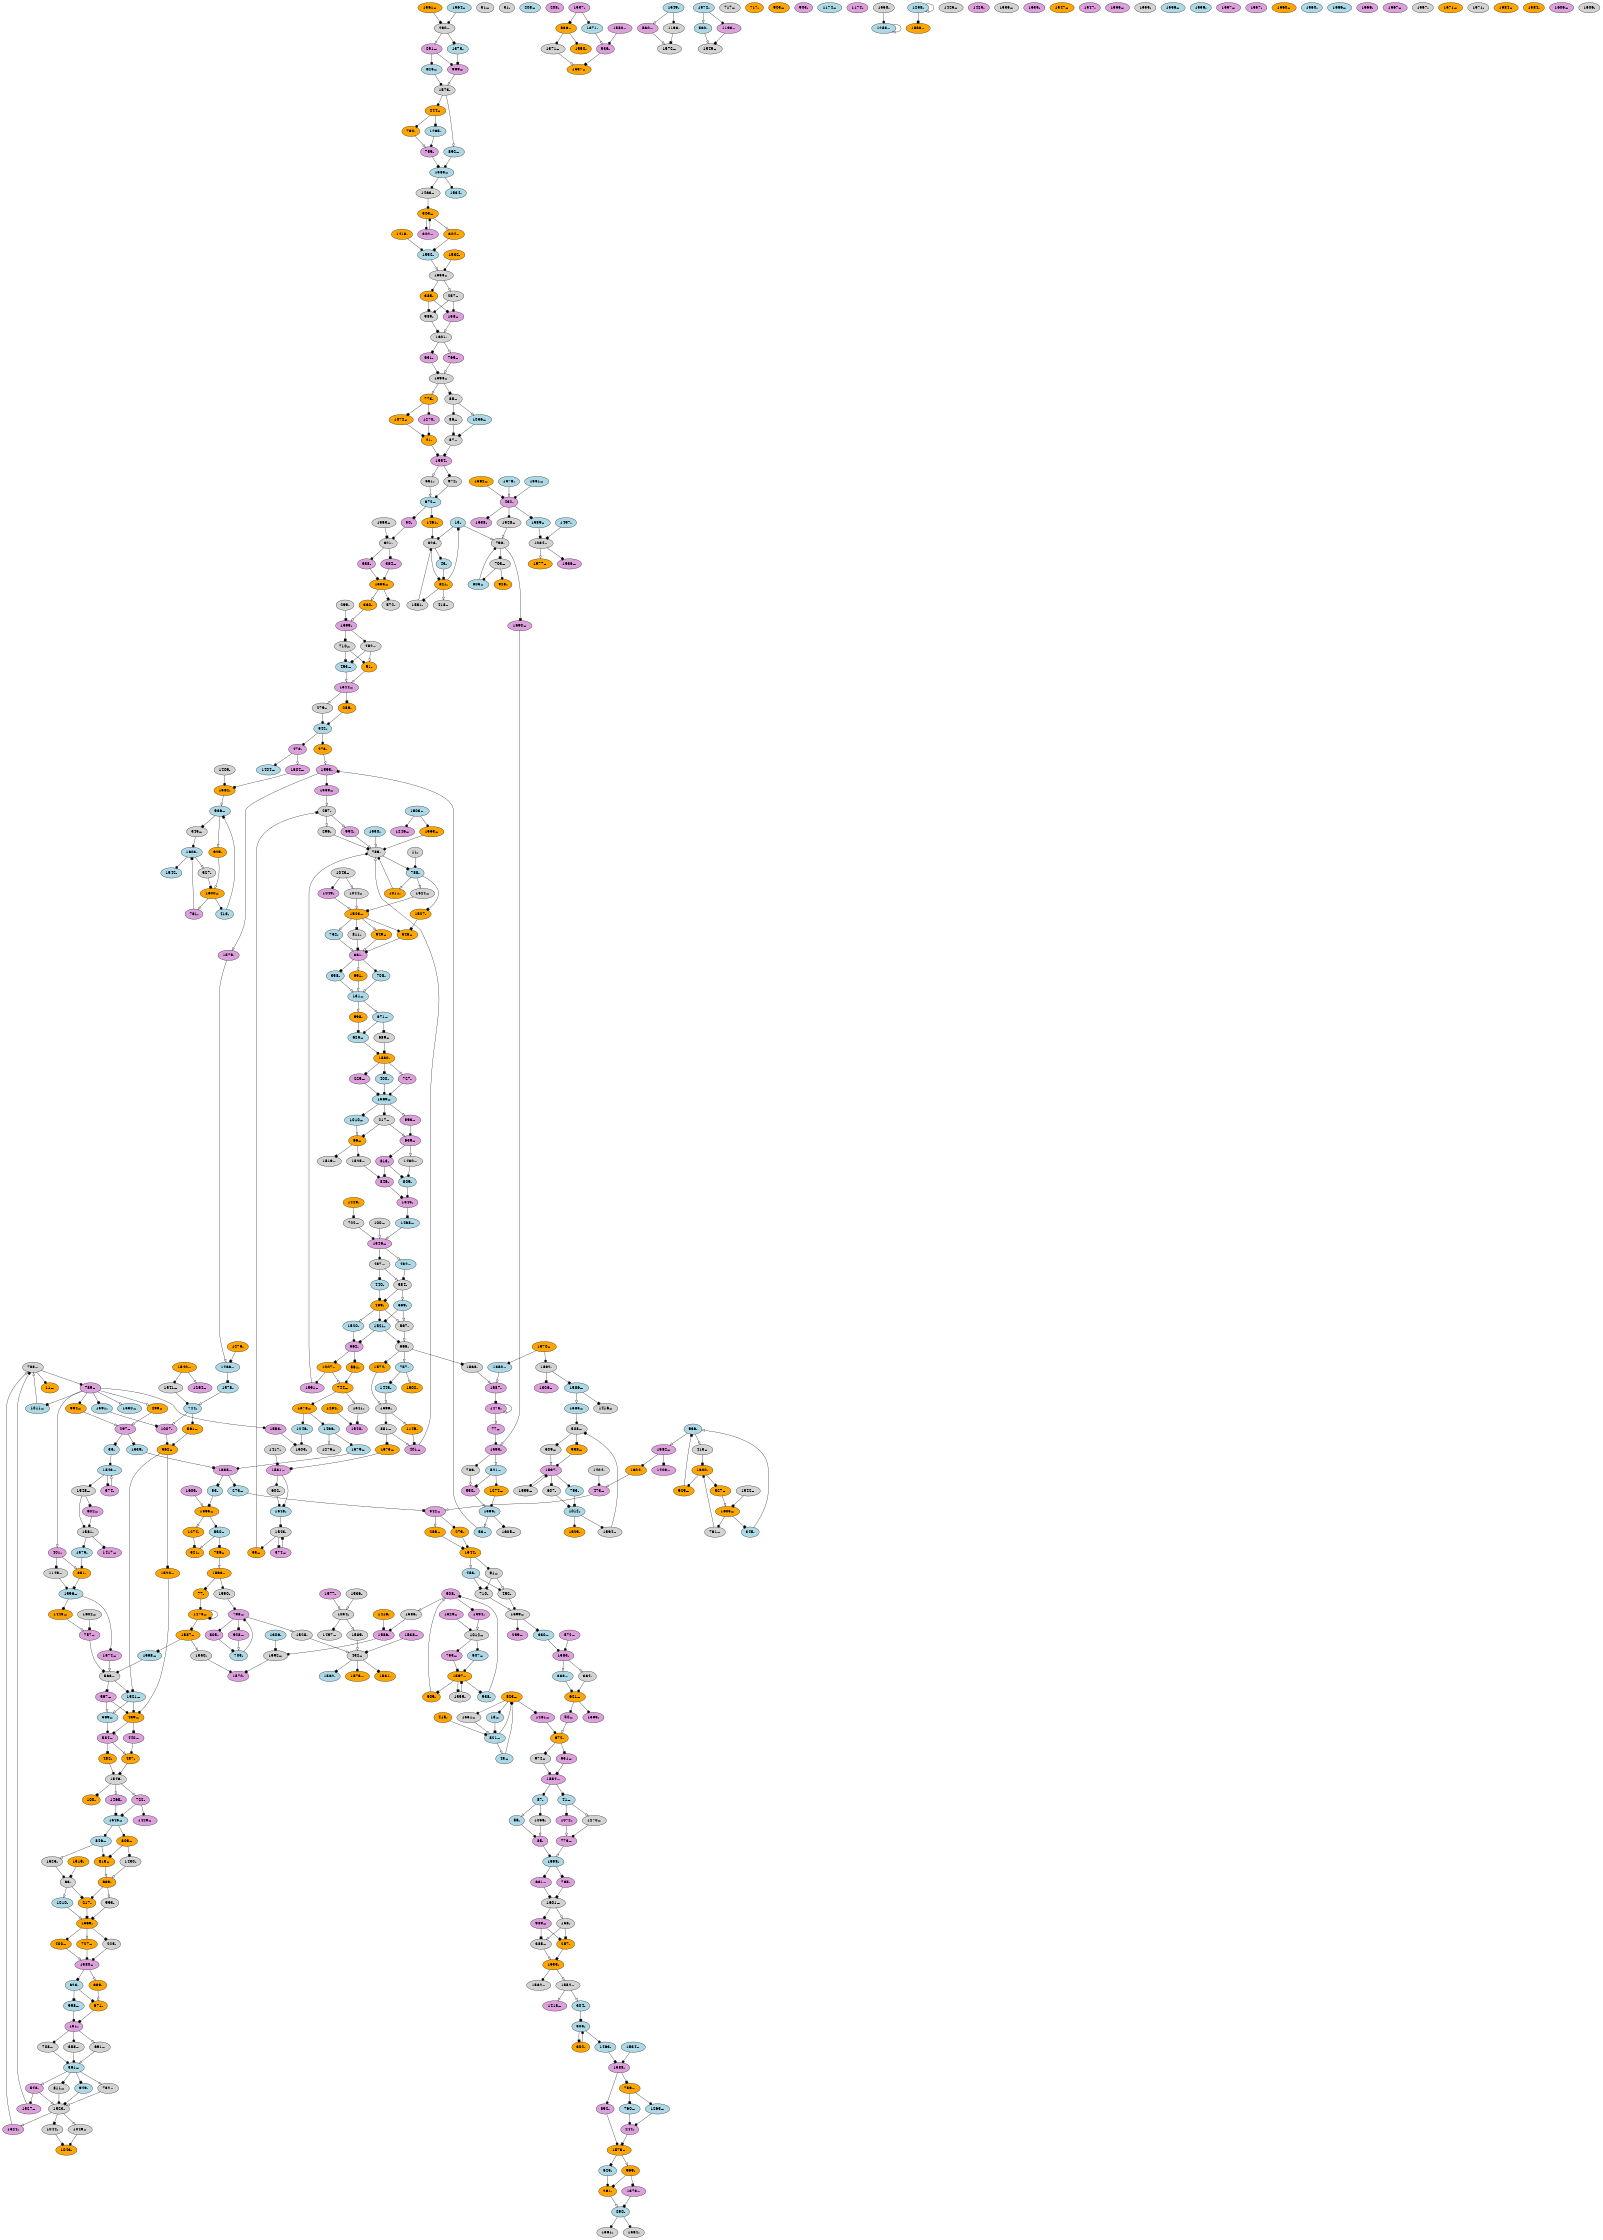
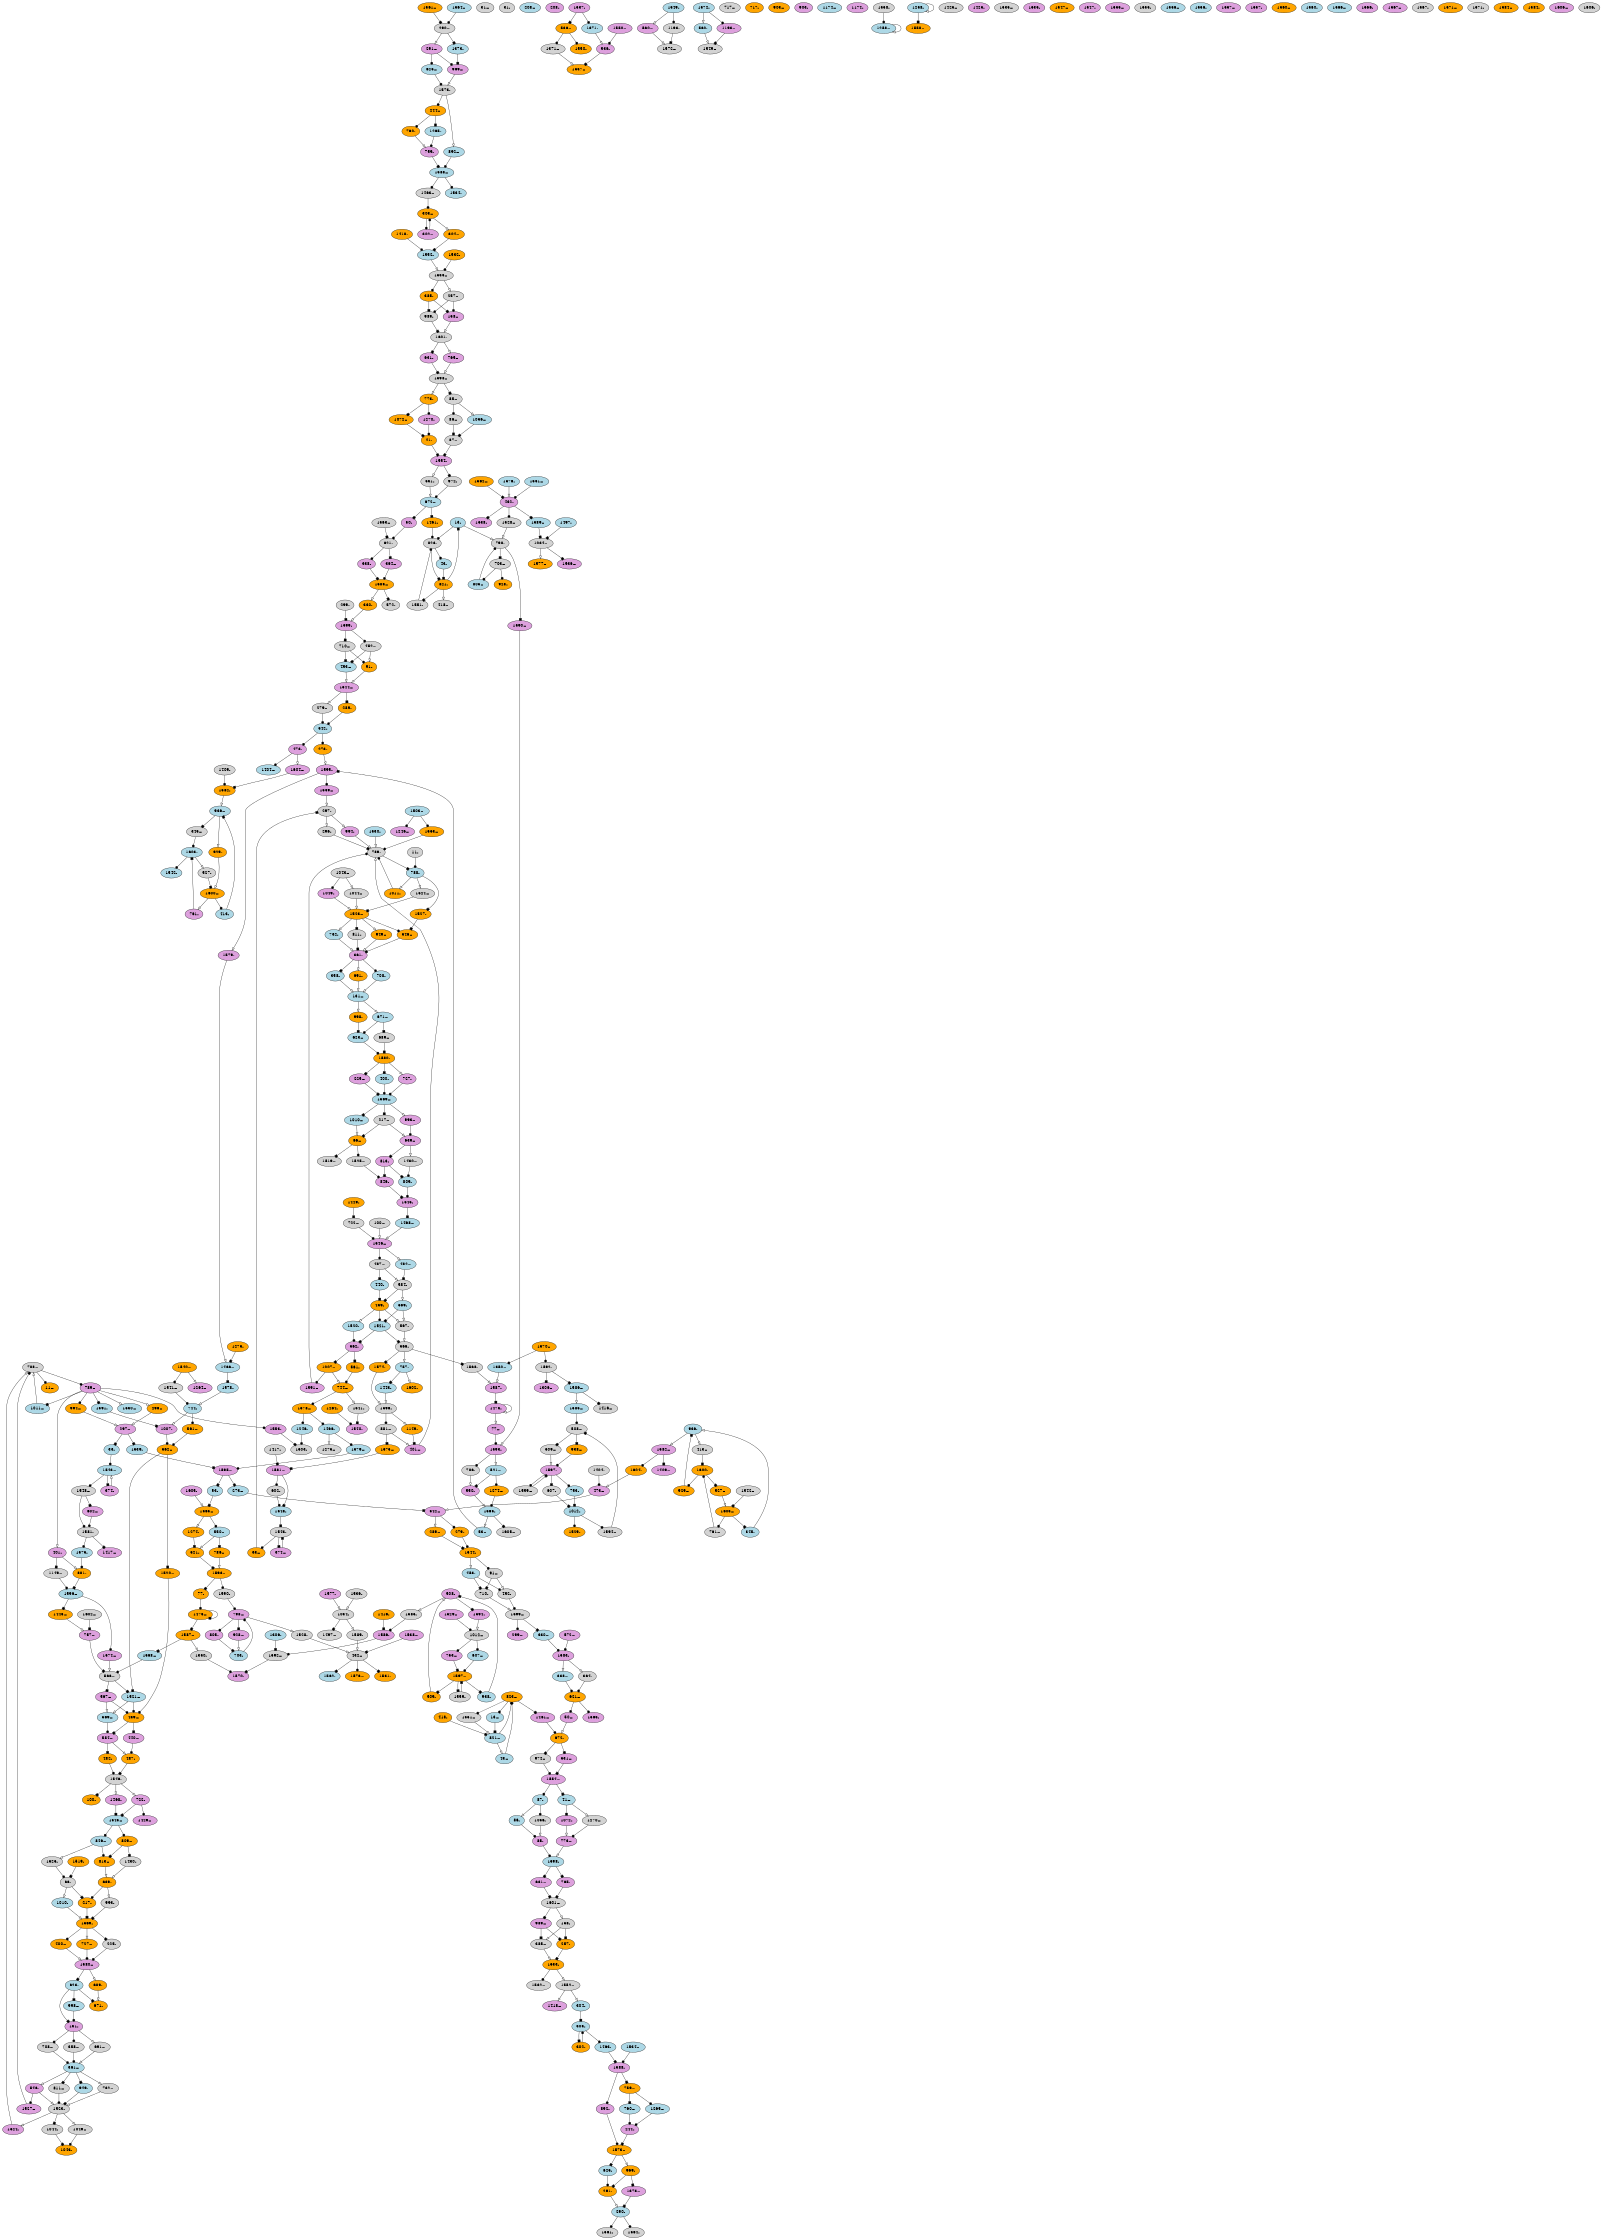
none -> (206, 1562)
(87, 2015) -> (60, 2004)
